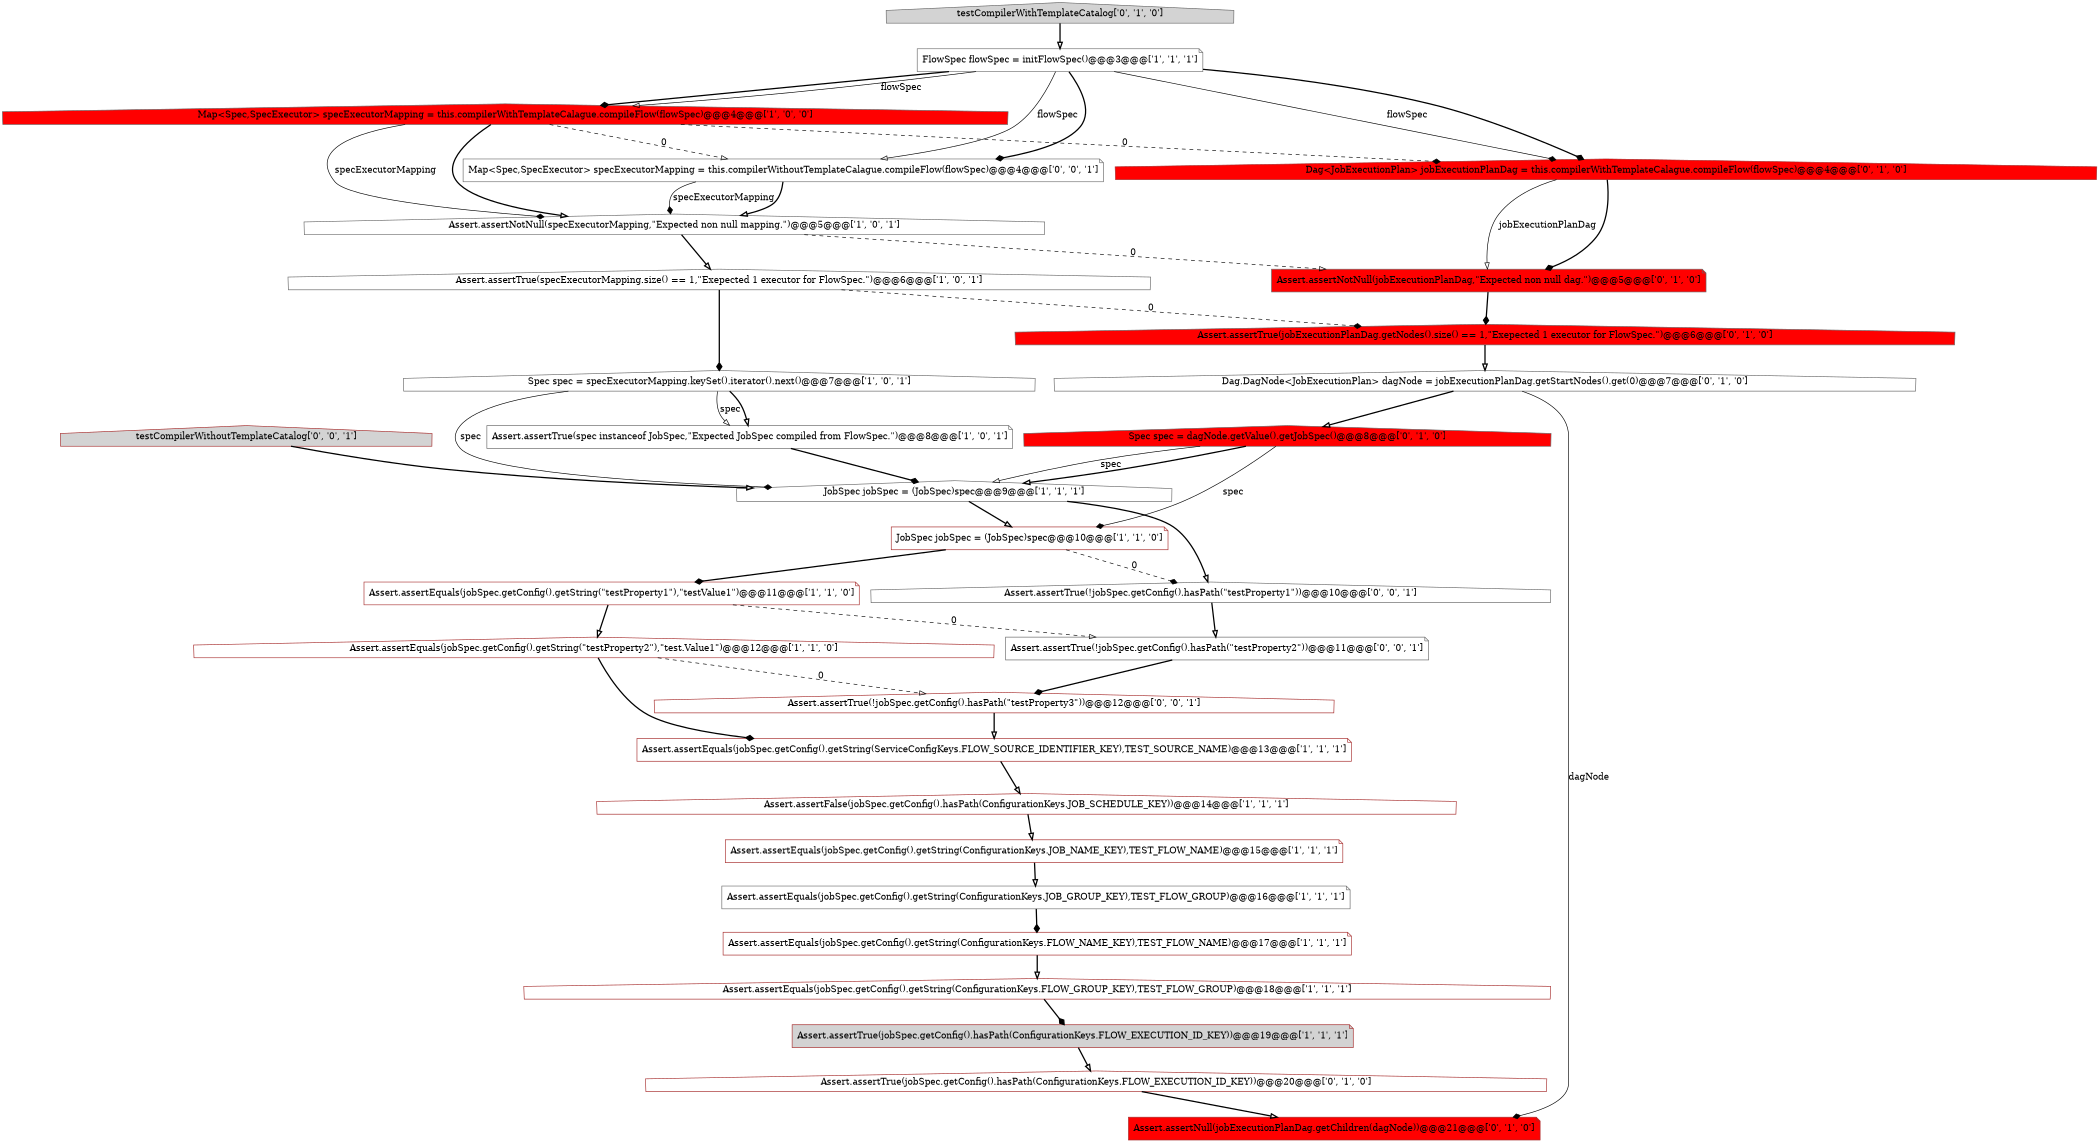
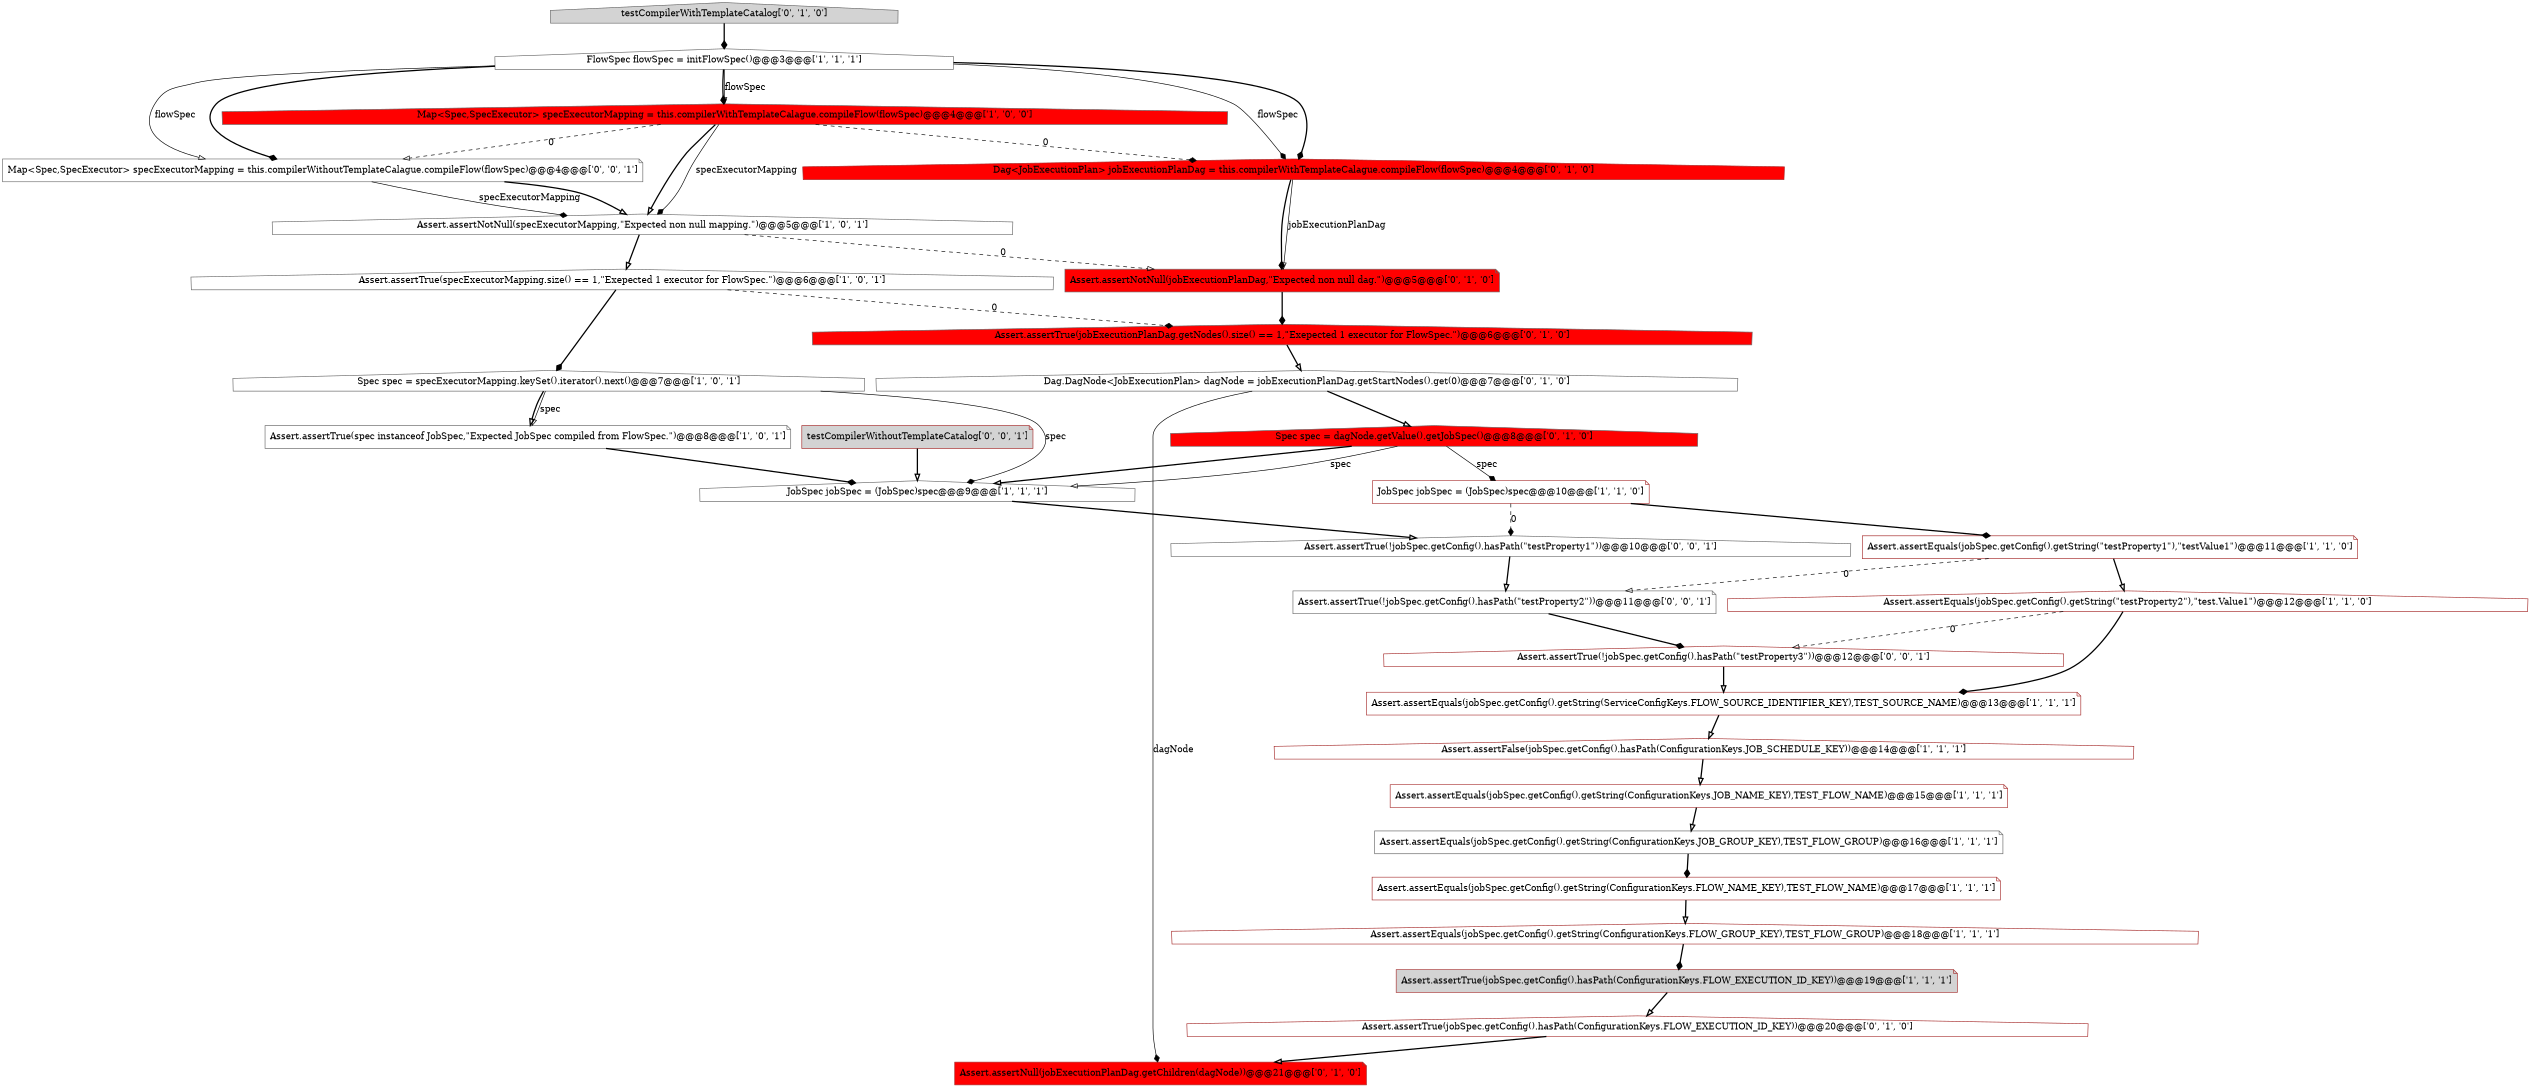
(1060, 33) -> (724, 32)
(1060, 60) -> (724, 60)
(246, 437) -> (917, 437)
(987, 512) -> none
